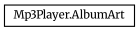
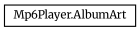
(69, 16) -> (70, 16)
